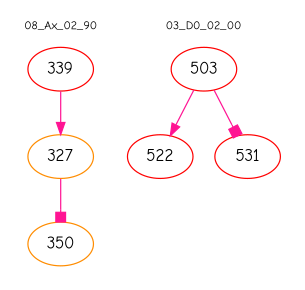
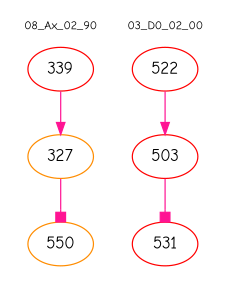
(185, 107) -> (165, 107)
(61, 244) -> (61, 244)
